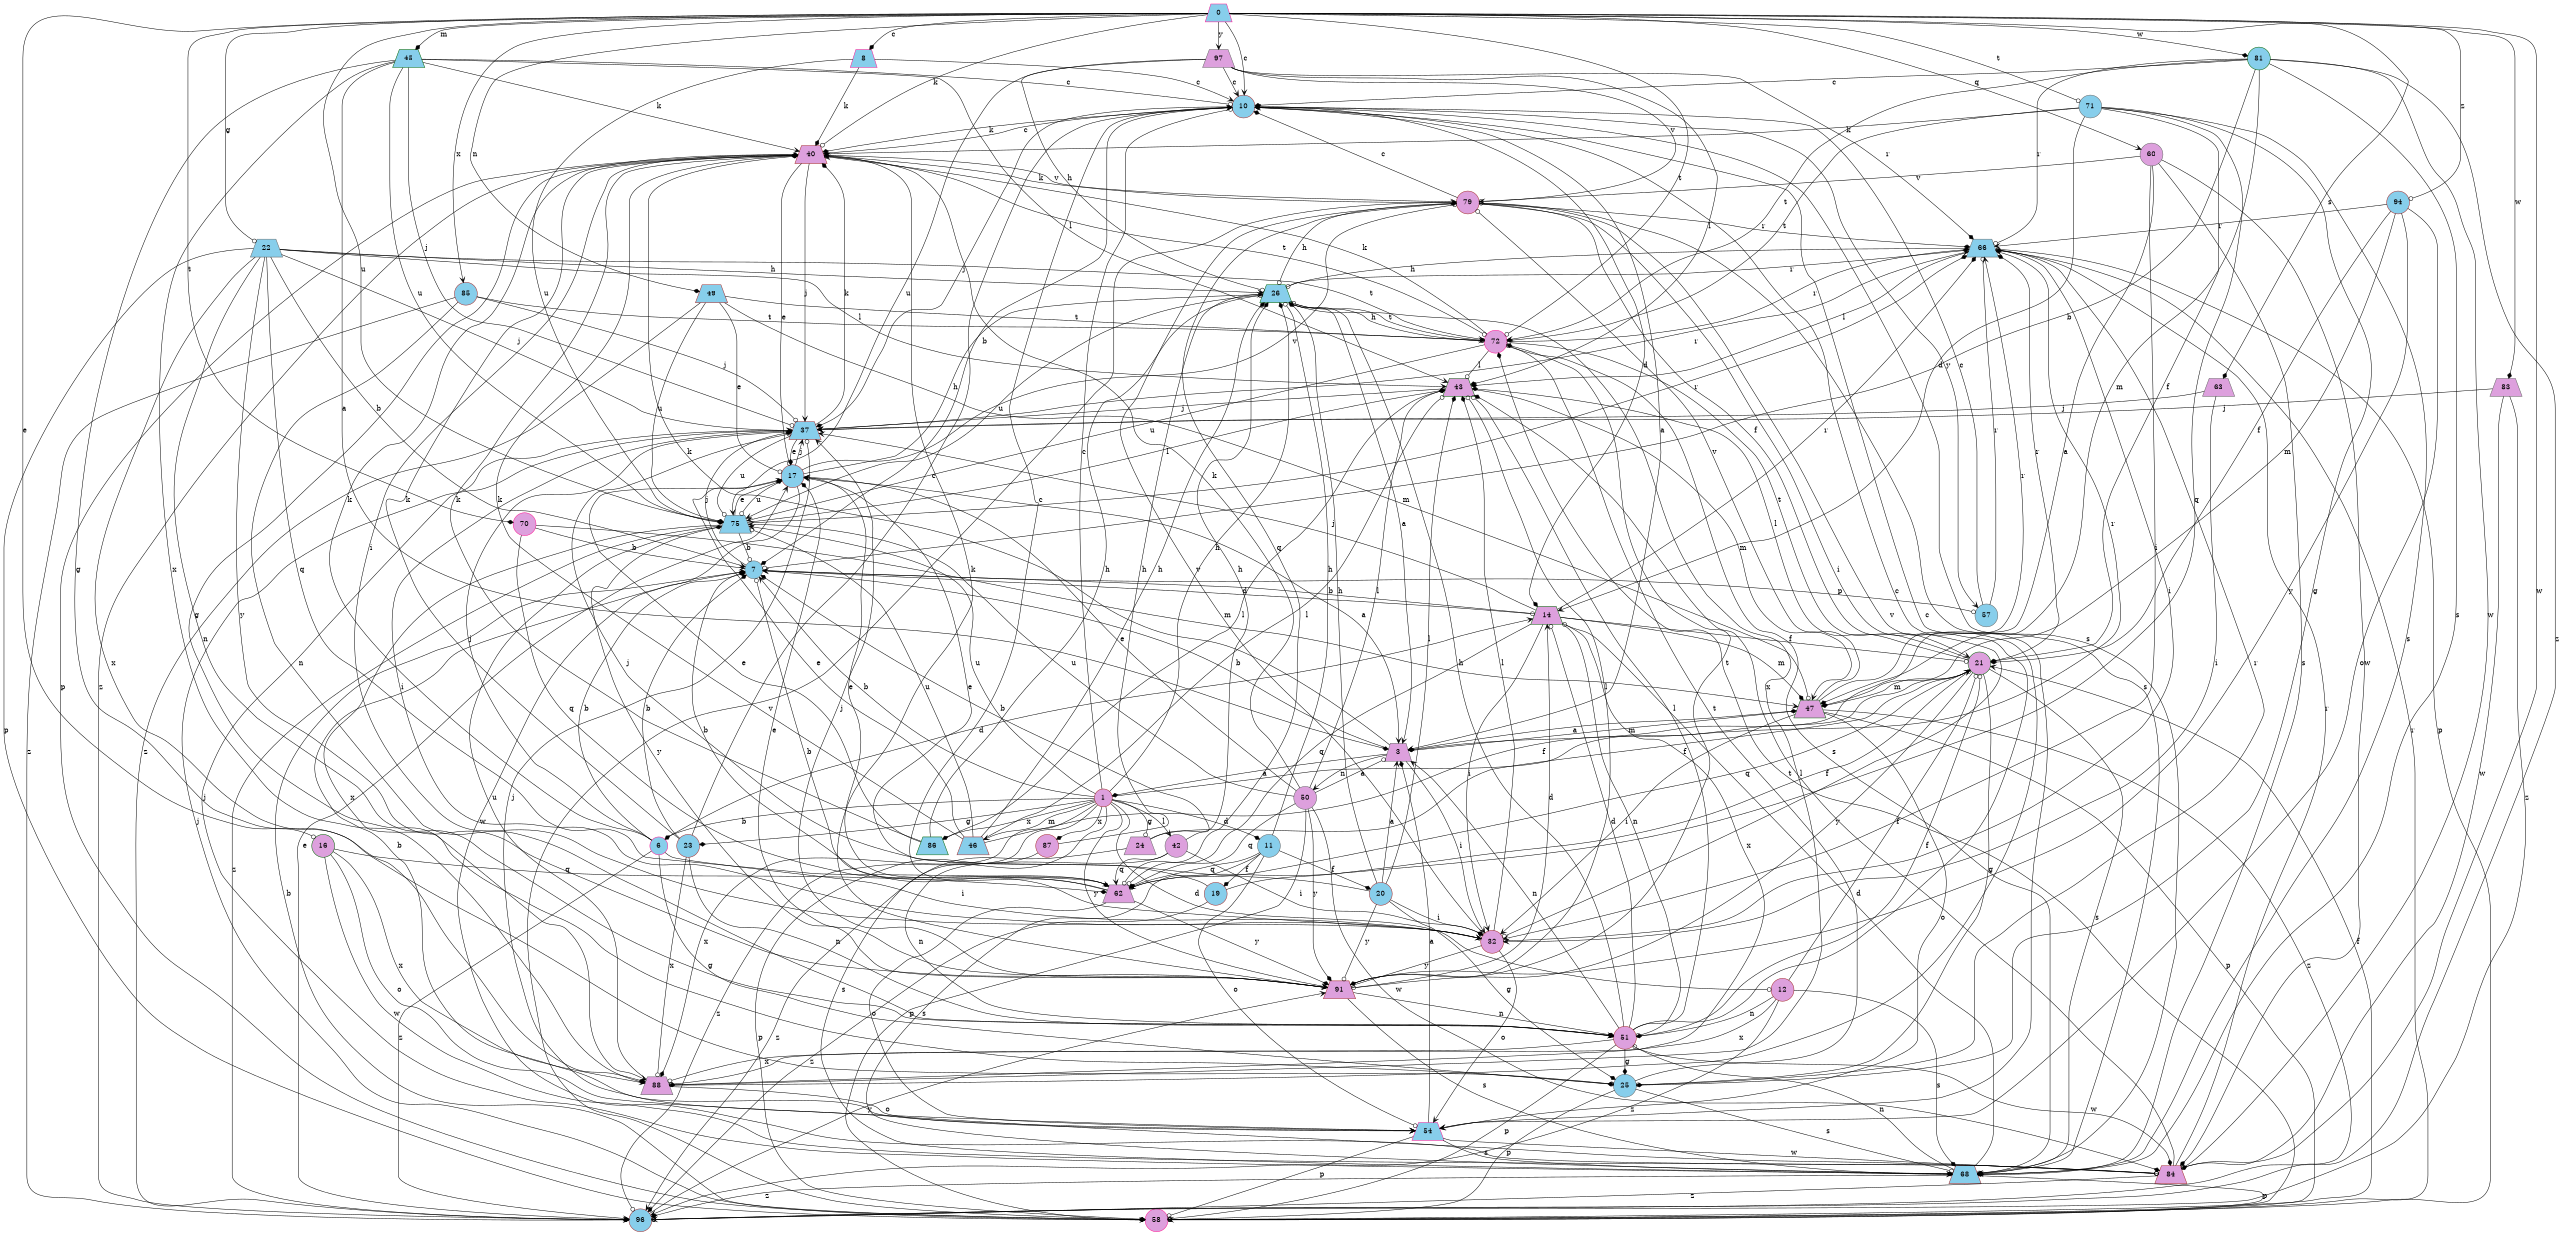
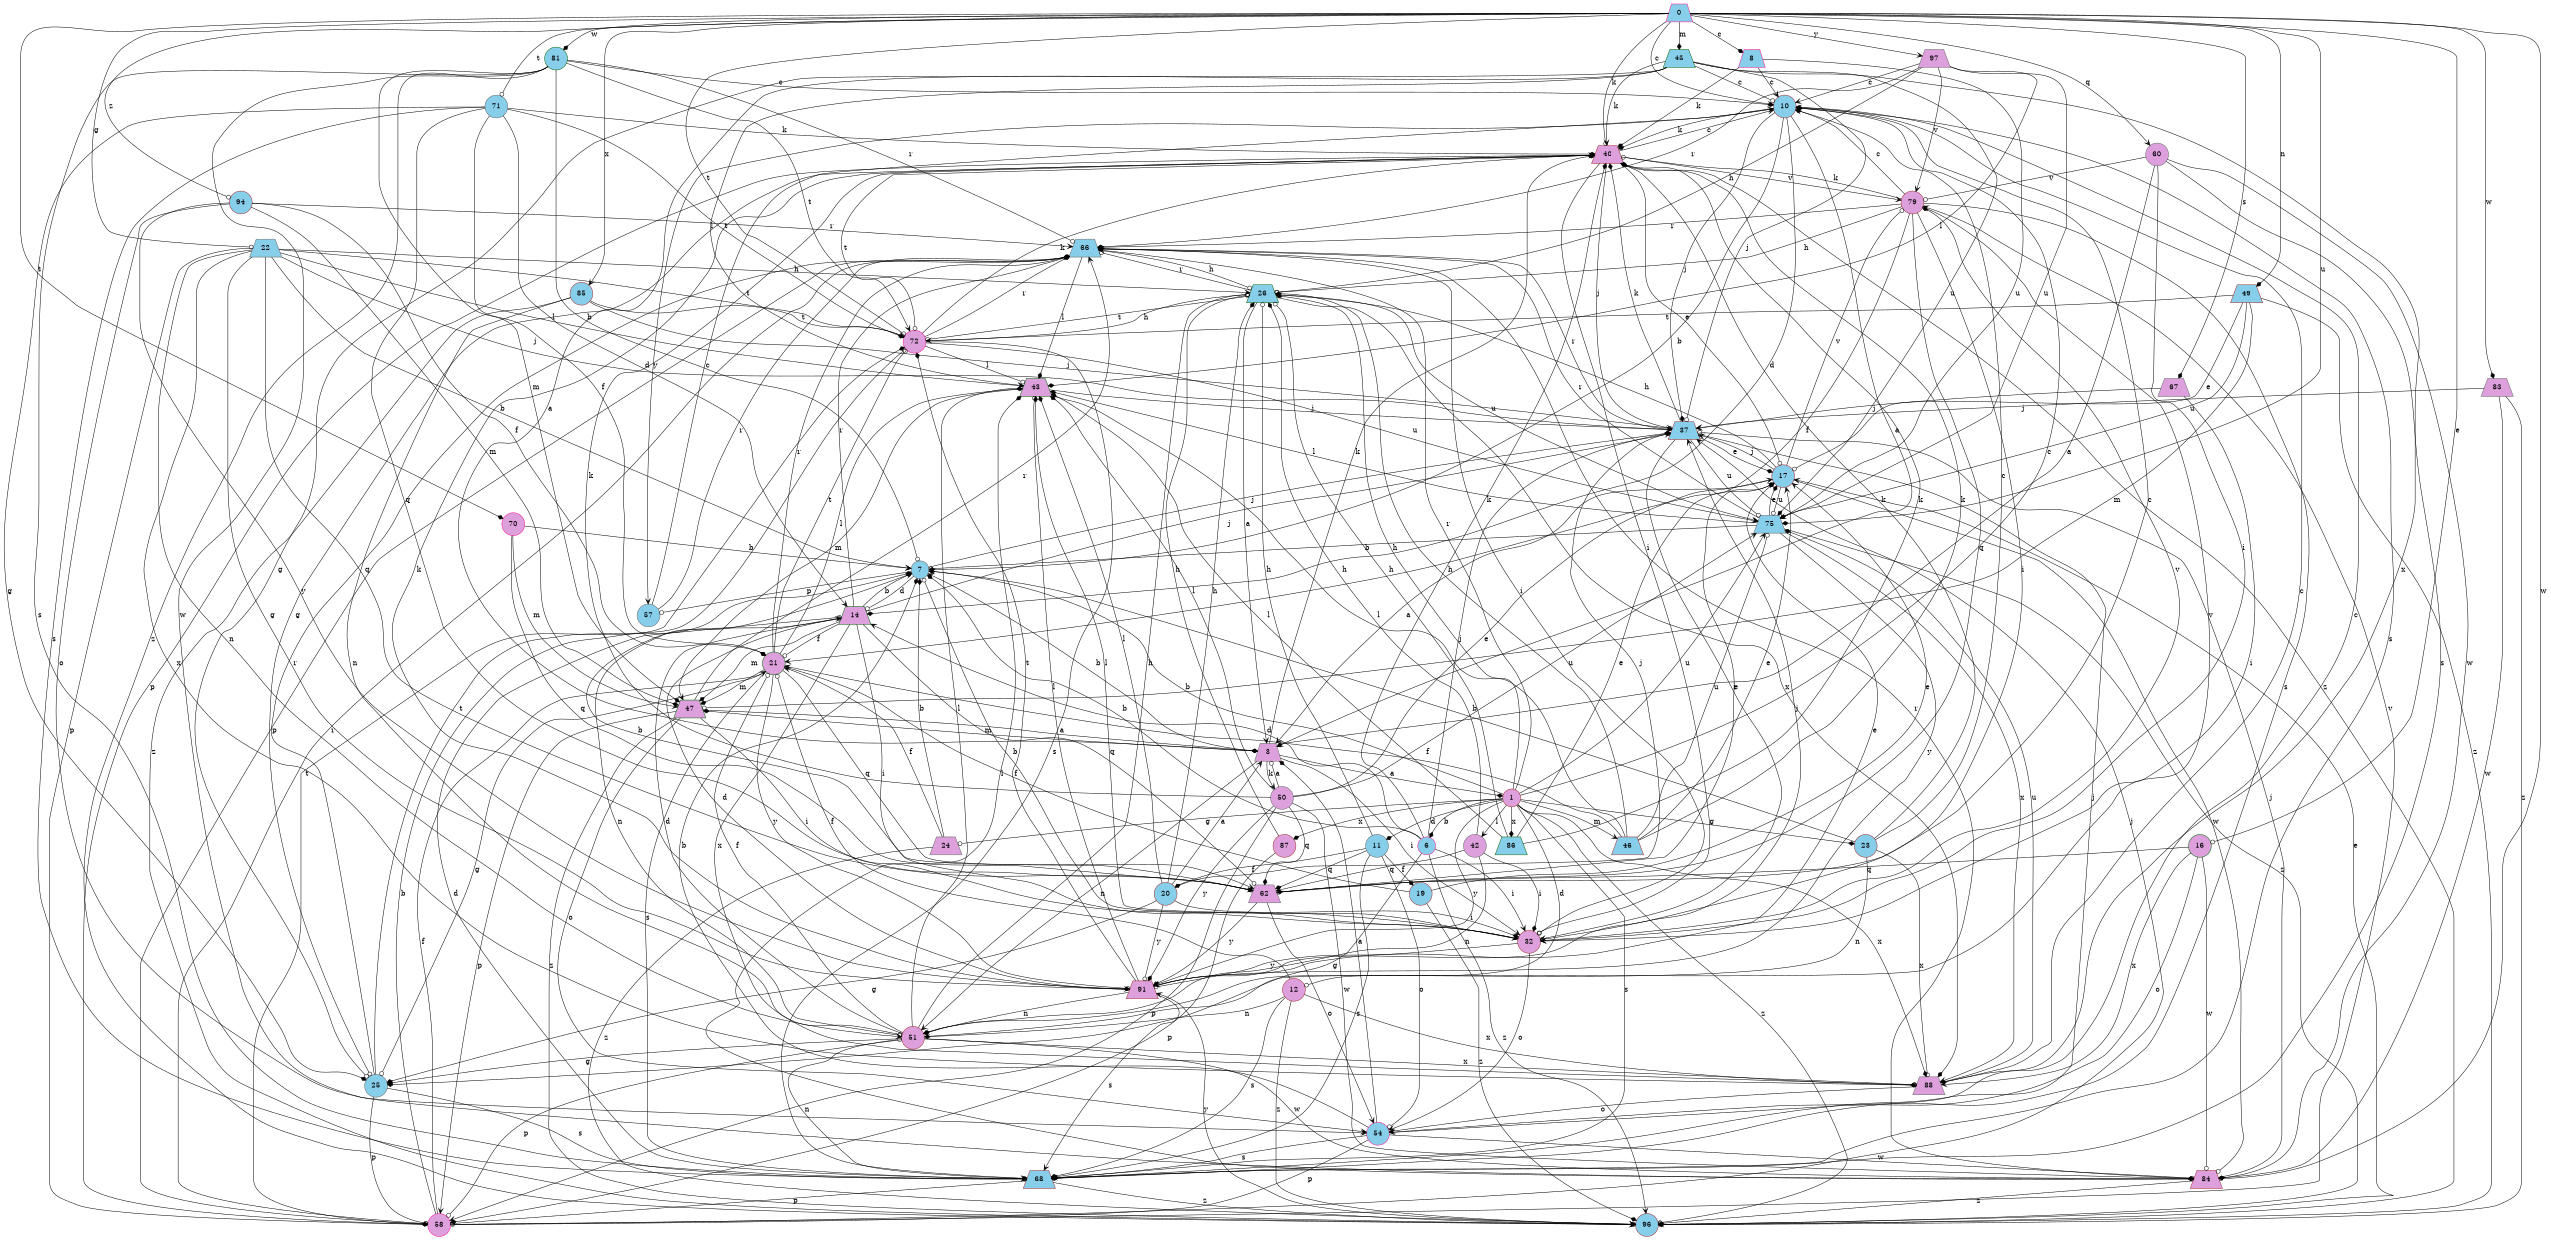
(2219, 387) -> (2174, 387)
(1711, 453) -> none
(242, 615) -> (273, 615)
(1343, 774) -> (1271, 774)
(1523, 891) -> (1089, 891)
(1428, 1131) -> (1378, 1134)
